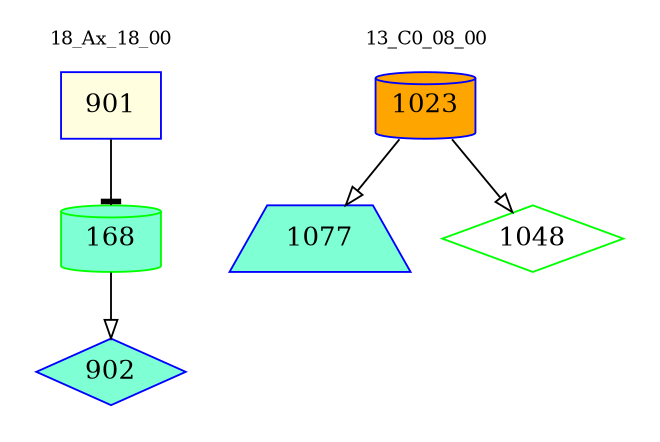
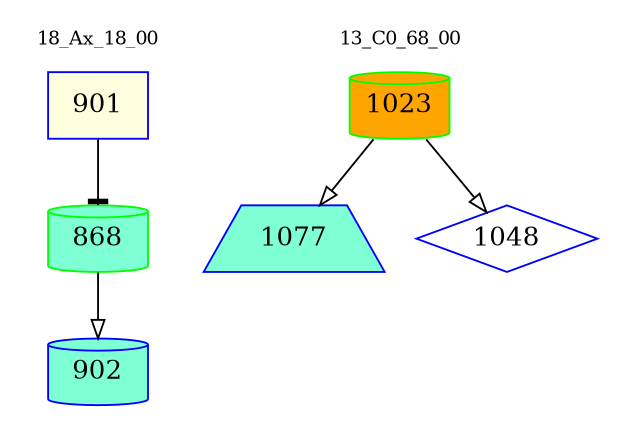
(426, 40) -> (401, 40)
(425, 105) -> (400, 105)
(111, 239) -> (98, 239)
(533, 239) -> (507, 239)
(111, 372) -> (98, 372)
